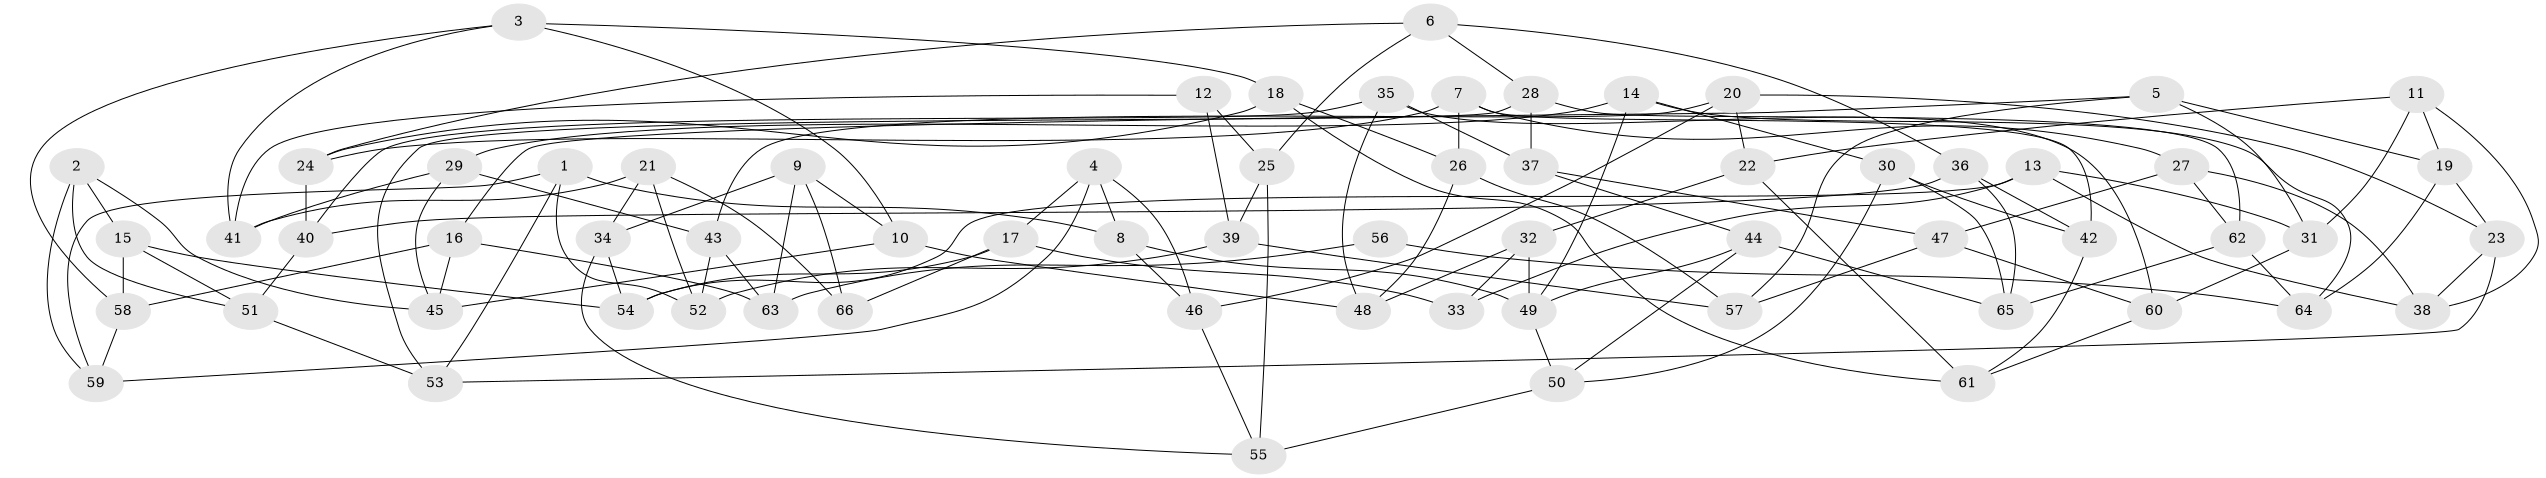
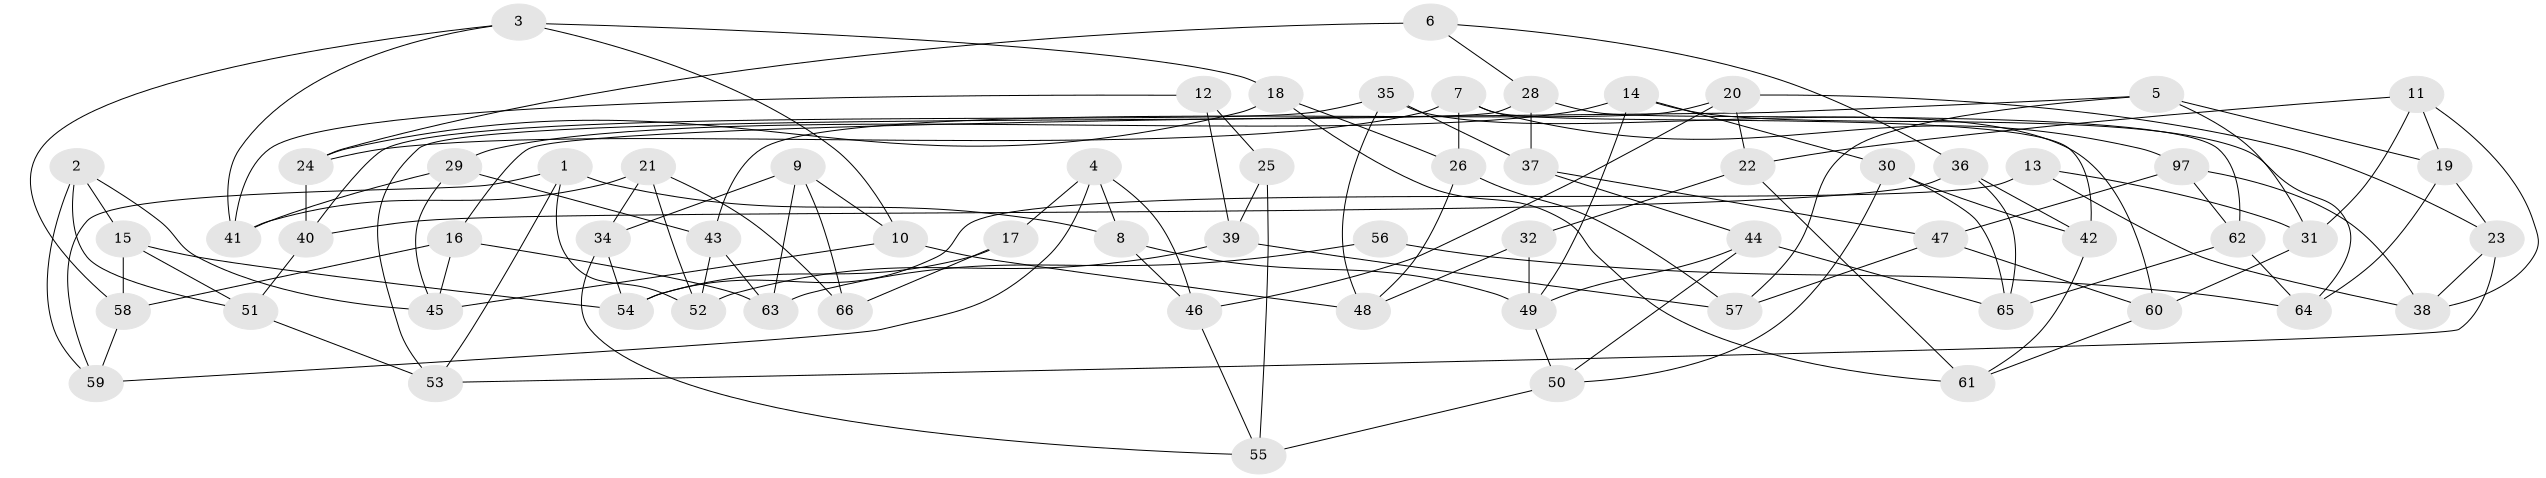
(1339, 86) -> none
(2182, 167) -> (2182, 167)
(1457, 311) -> none
